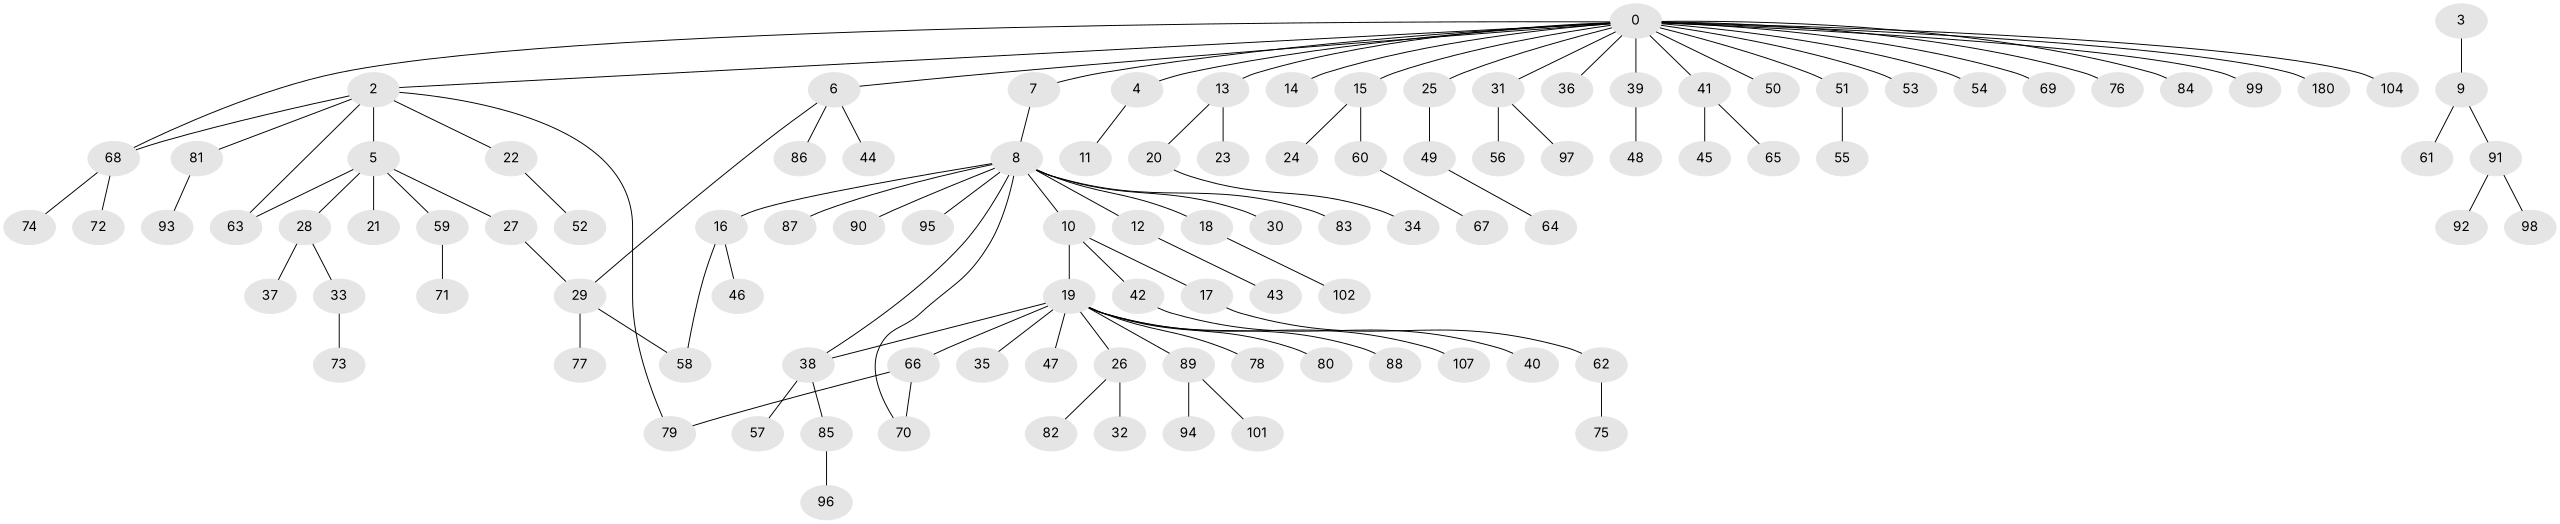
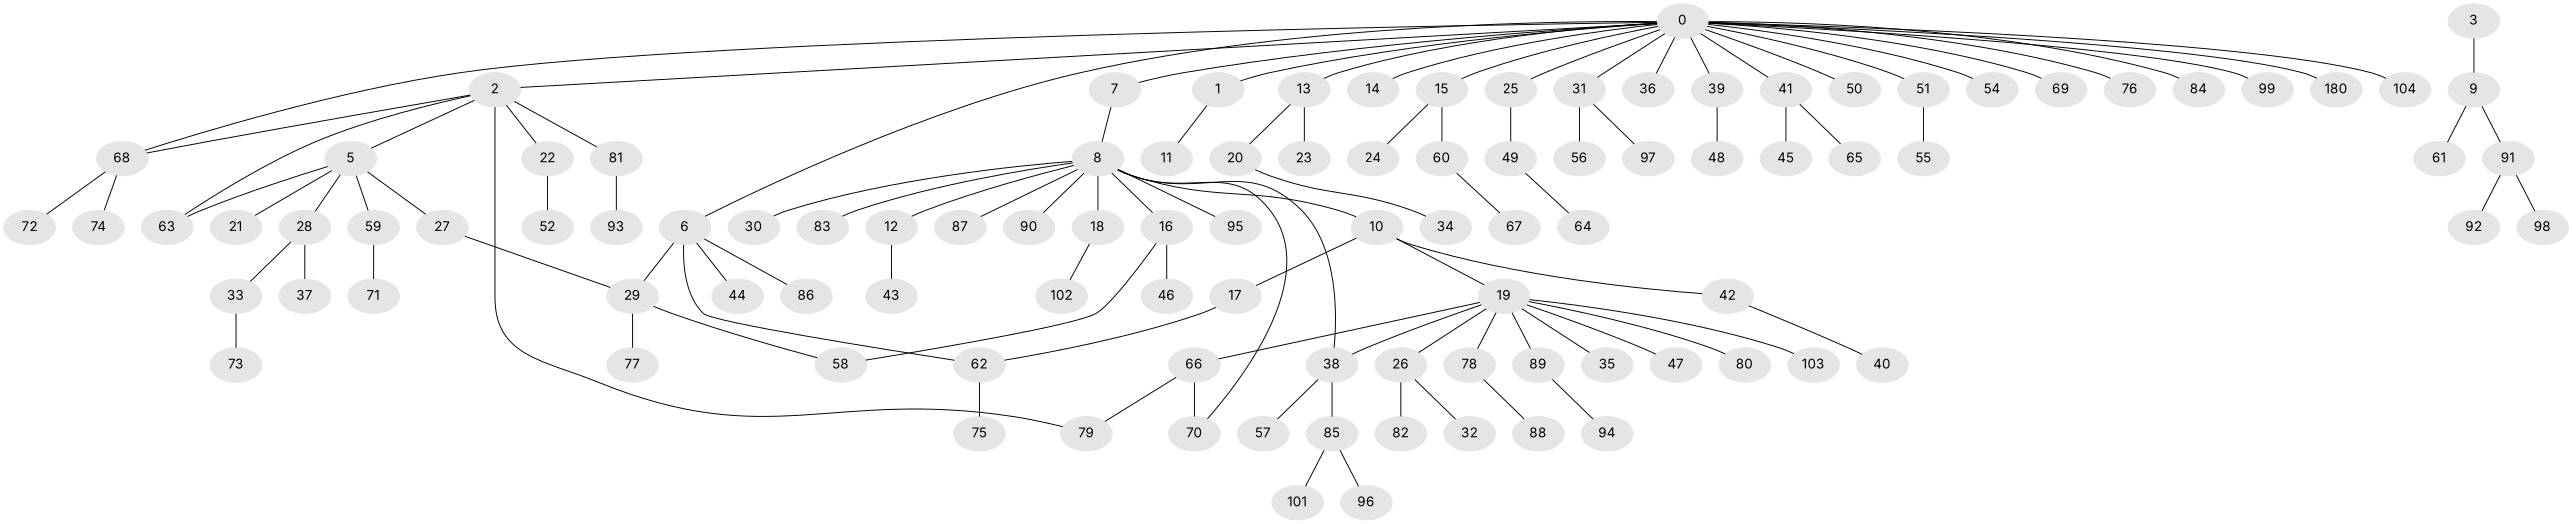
(1137, 90) -> (1218, 90)
(1911, 90) -> none
(1232, 331) -> (1504, 399)
none -> (792, 334)
(1464, 365) -> (1814, 365)
(1223, 399) -> (1315, 468)
